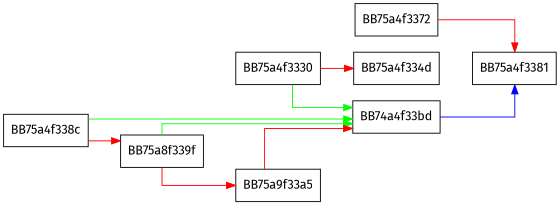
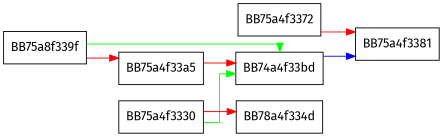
(396, 68) -> (279, 117)
(46, 130) -> none
(278, 185) -> (161, 68)
